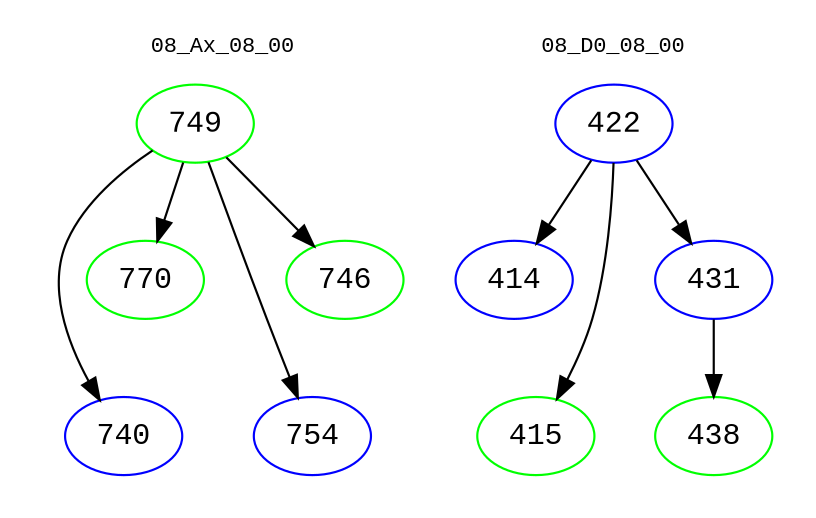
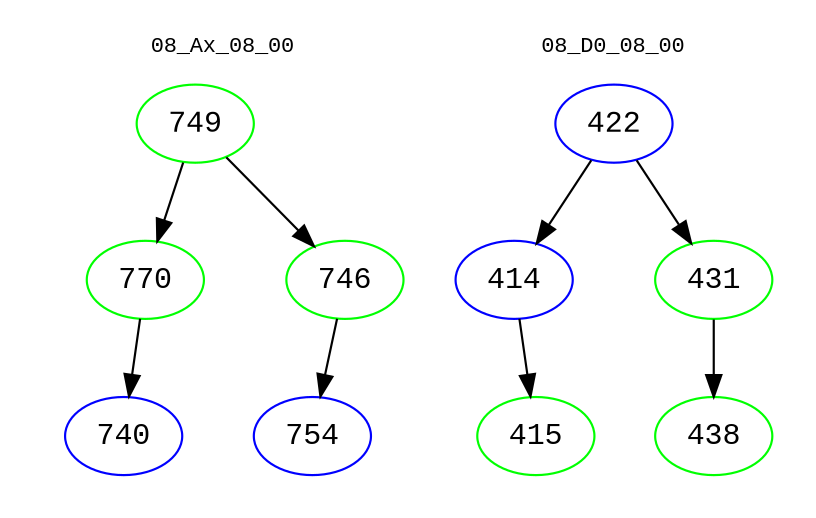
(64, 251) -> (136, 347)
(248, 270) -> (331, 347)
(603, 274) -> (523, 347)
(714, 280) -> (714, 280)
